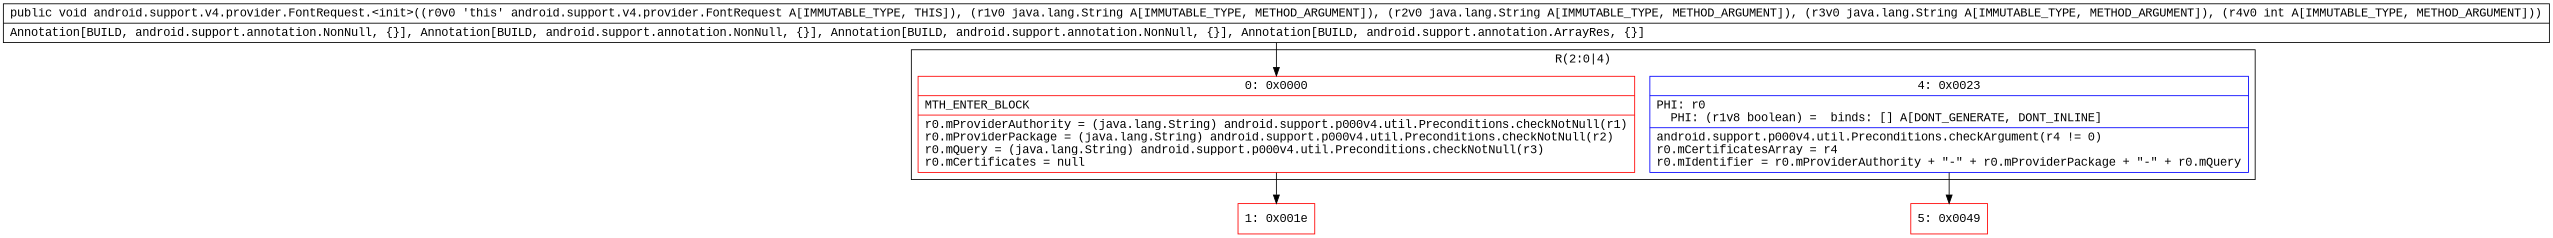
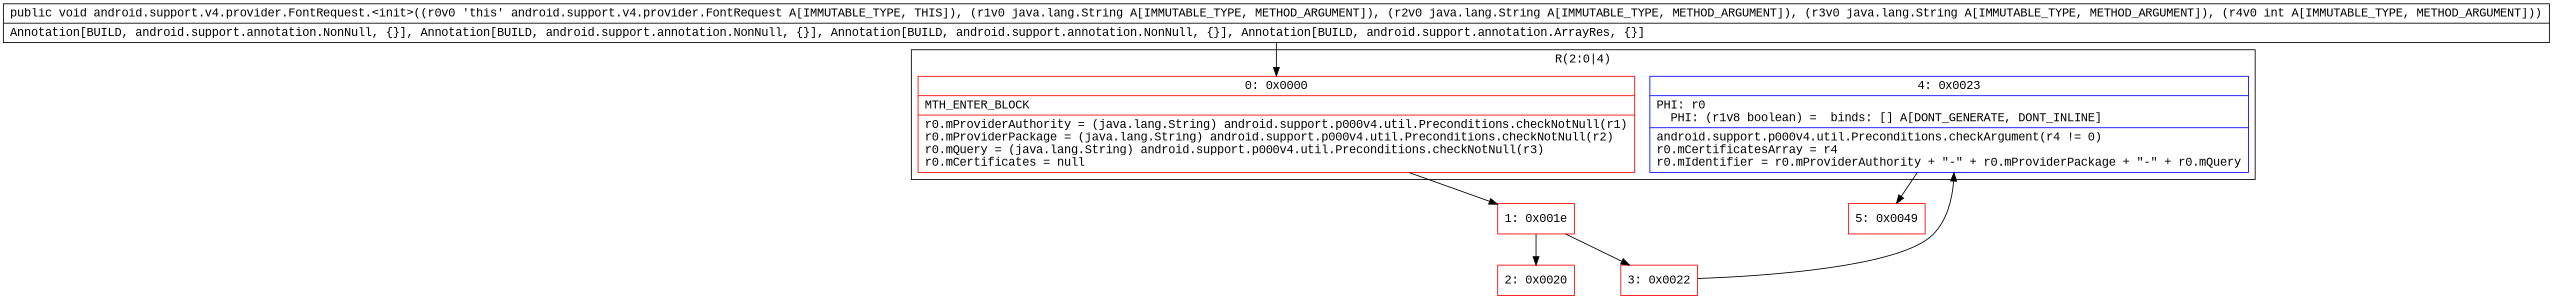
none -> (1536, 280)
none -> (1659, 280)
